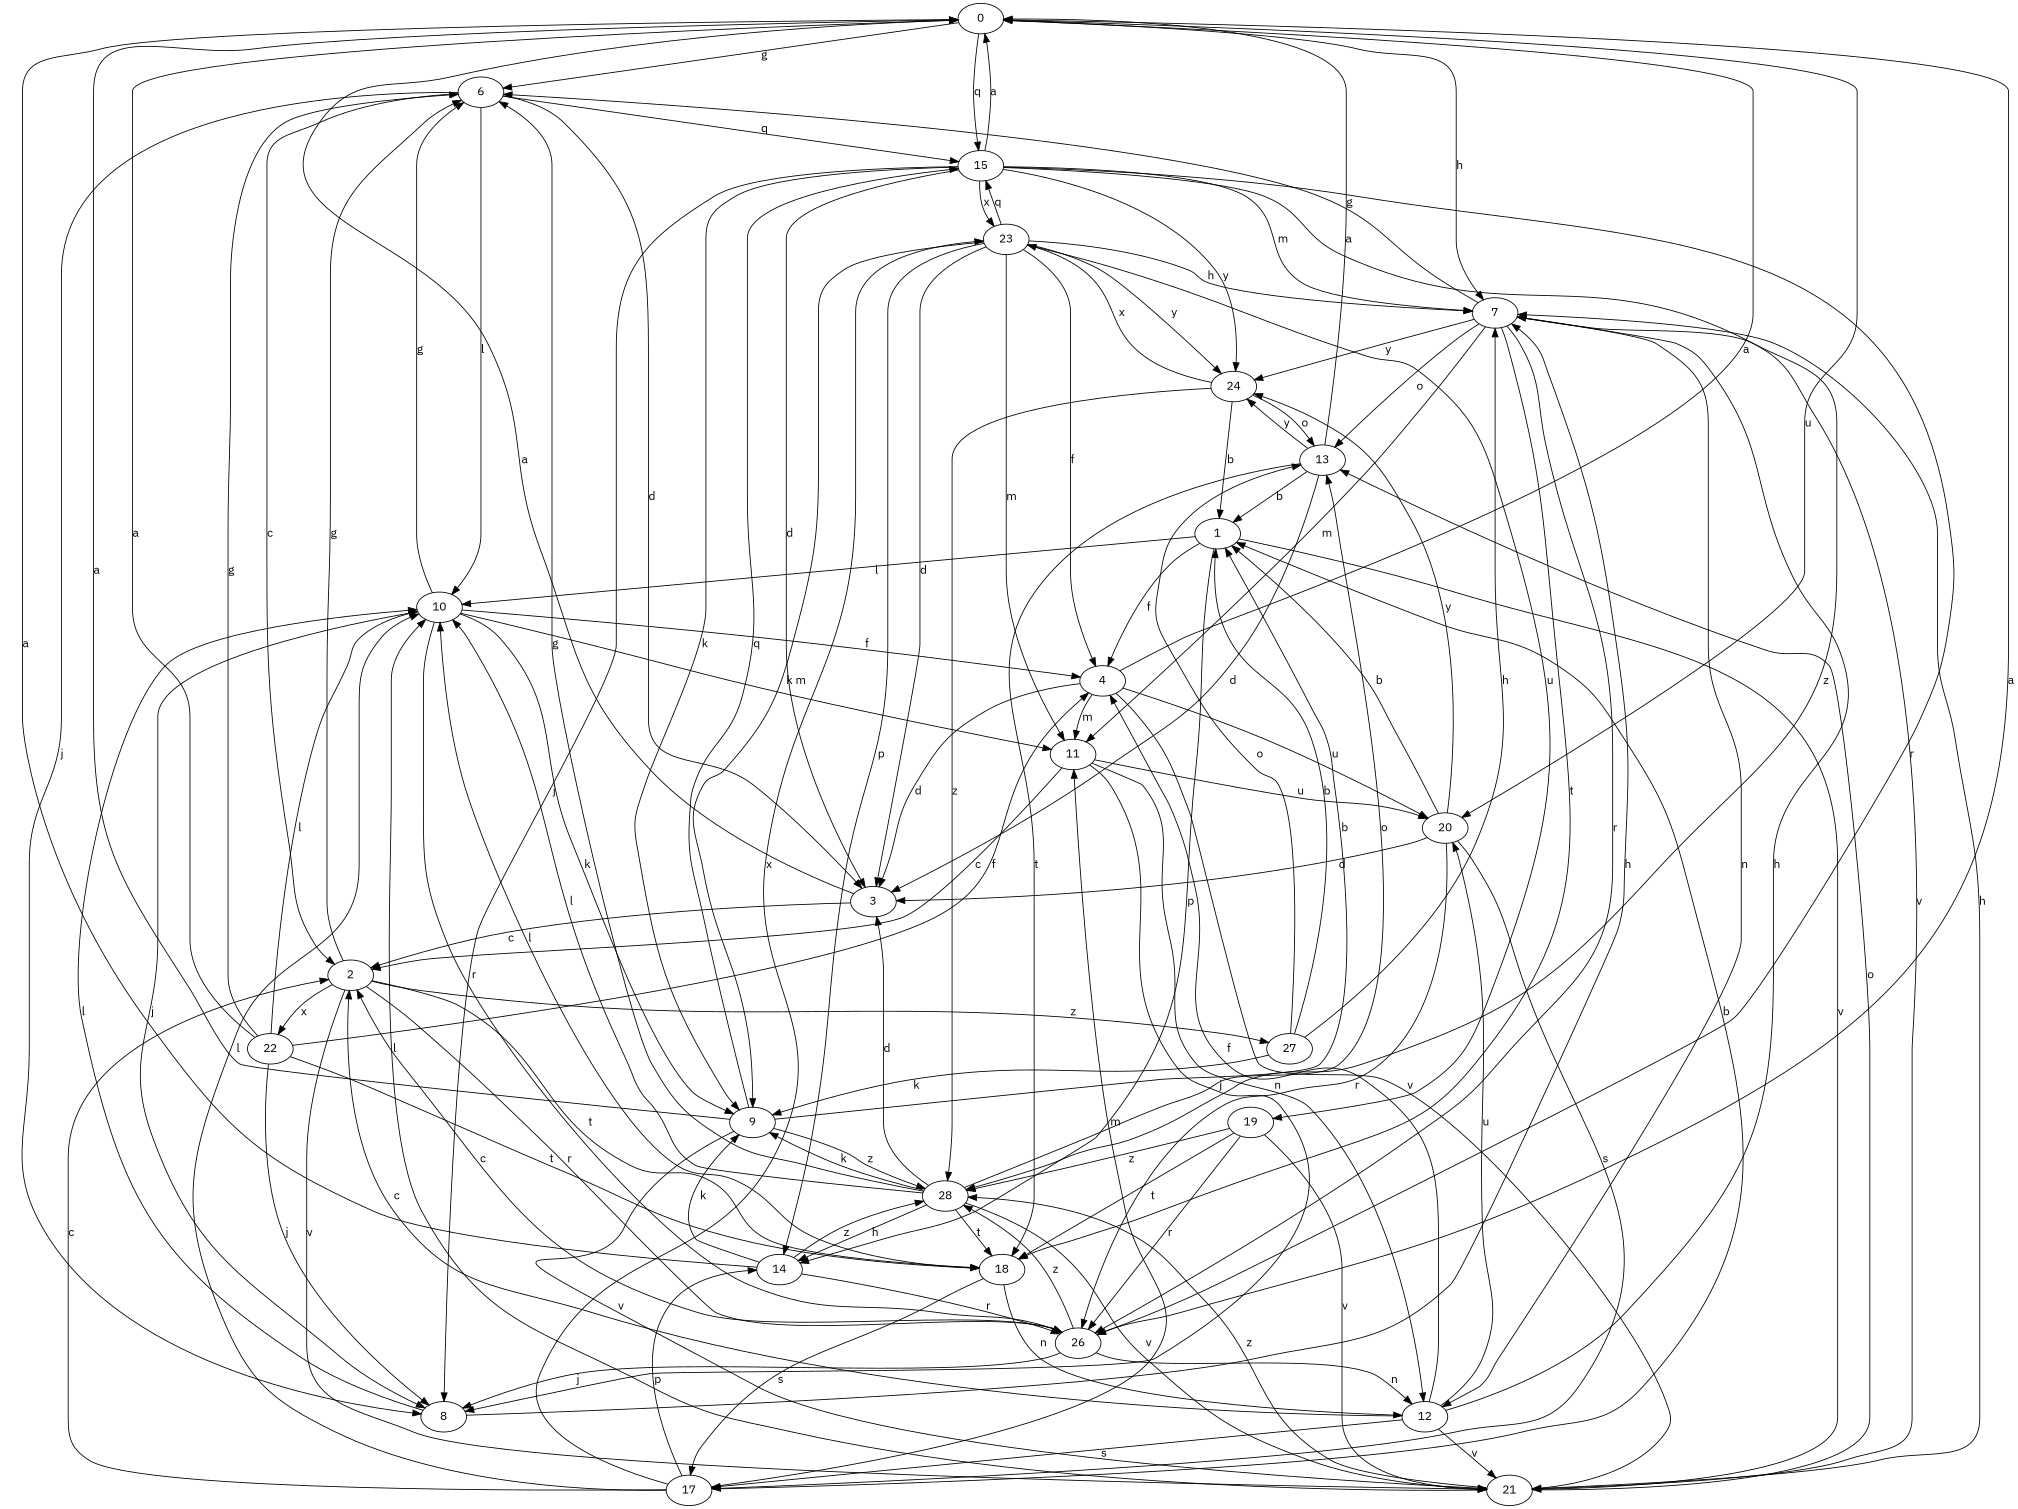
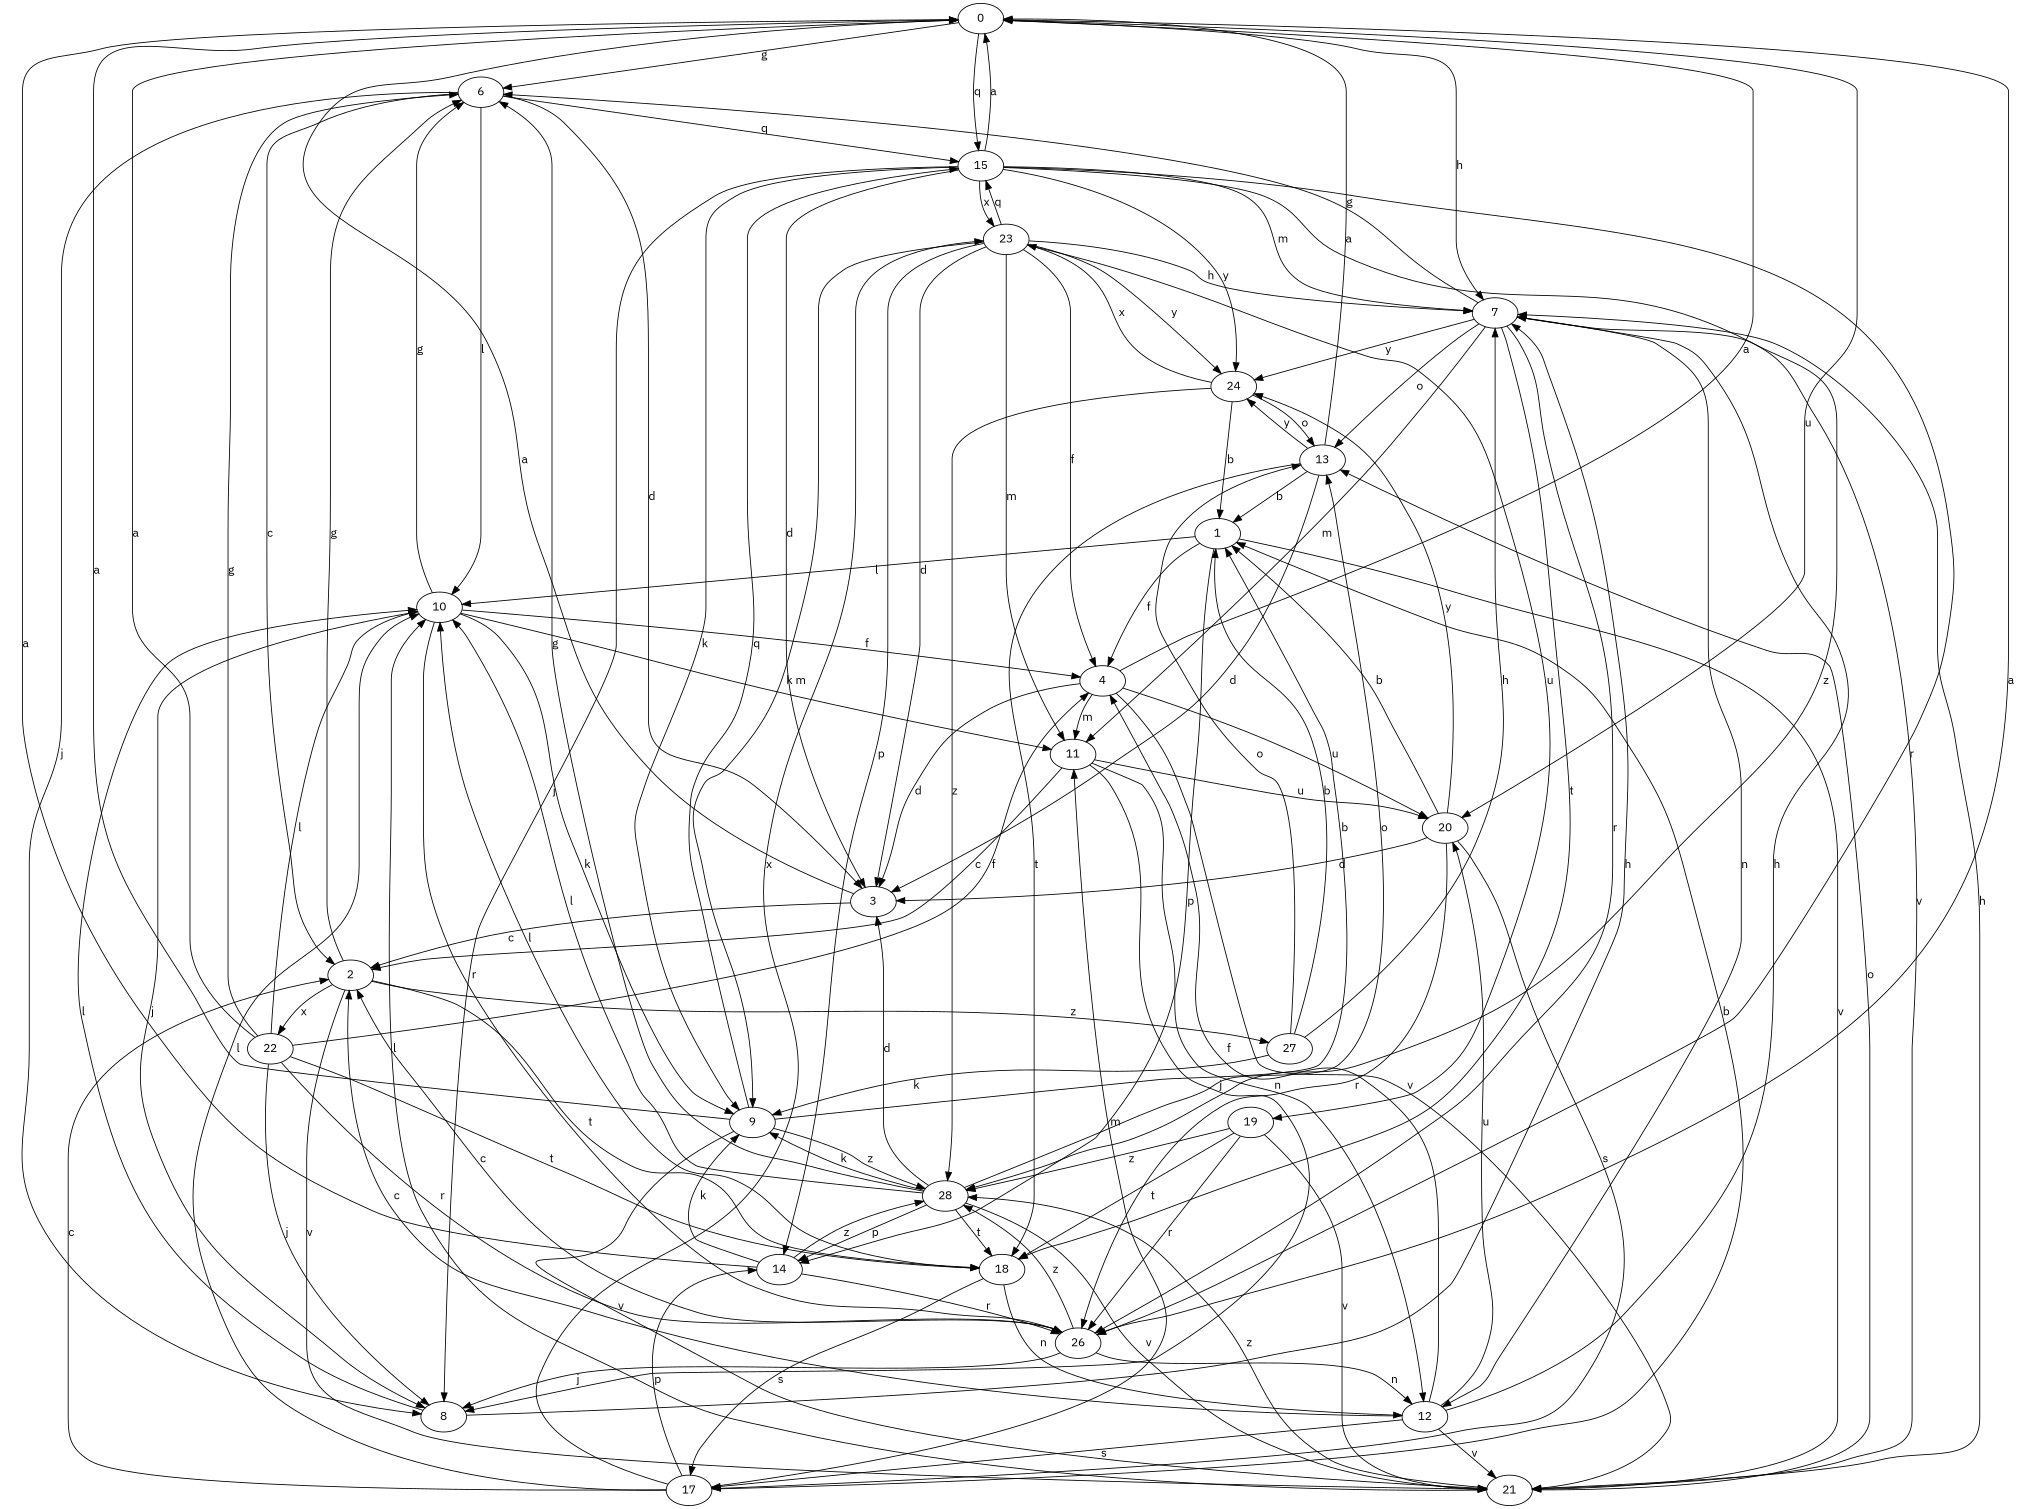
(876, 1233) -> (876, 1233)
(665, 1265) -> (647, 1316)
